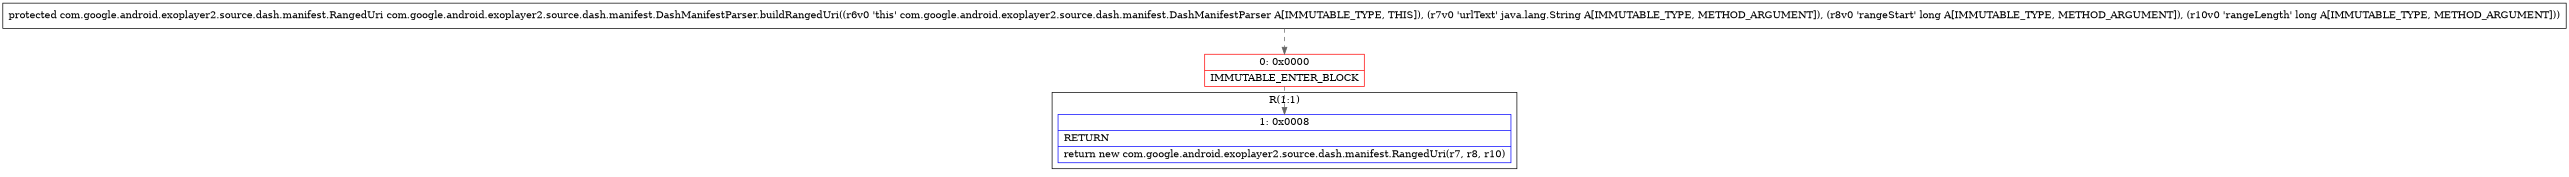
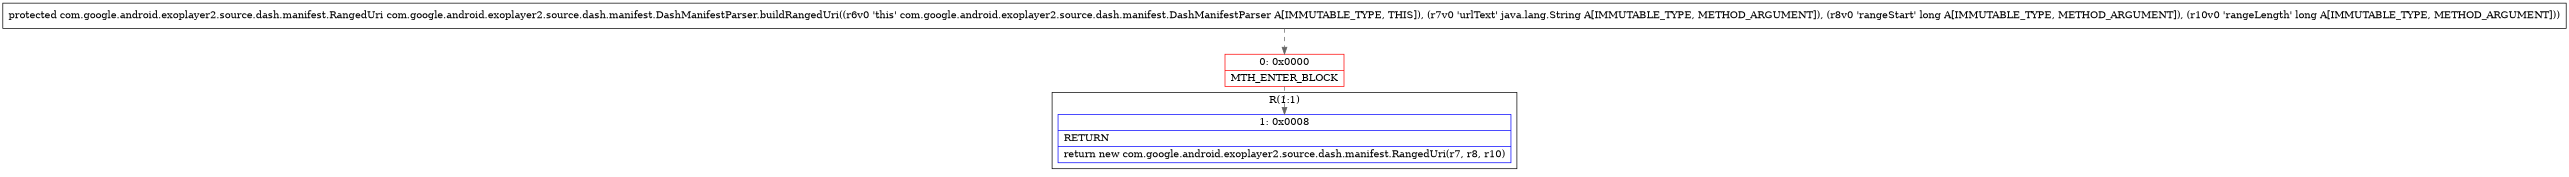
(1284, 78) -> (1284, 78)
